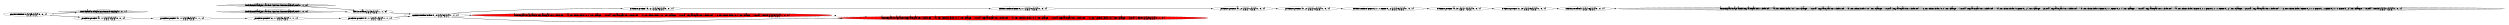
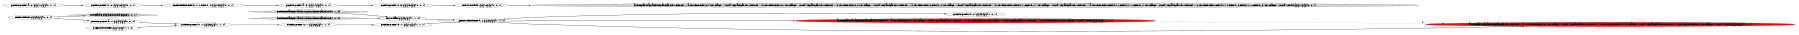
(1023, 9) -> none
(435, 15) -> (482, 21)
none -> (113, 28)
